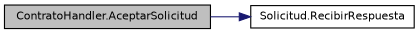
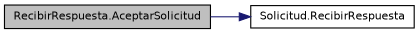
(107, 17) -> (107, 17)
